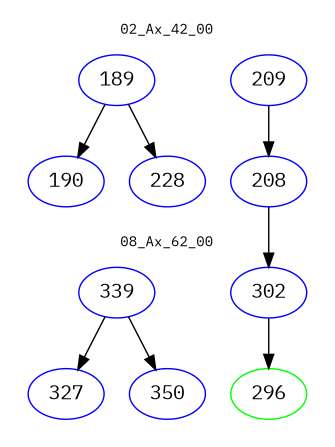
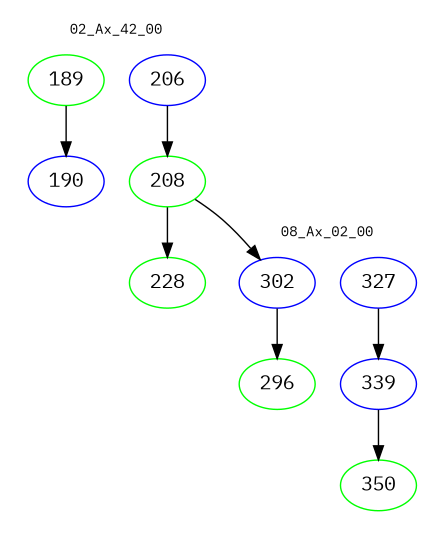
(117, 80) -> (66, 80)
(269, 80) -> (167, 80)
(139, 125) -> (167, 225)
(167, 181) -> (167, 283)
(269, 181) -> (167, 181)
(167, 243) -> (328, 233)
(95, 337) -> (378, 327)
(167, 394) -> (378, 485)
